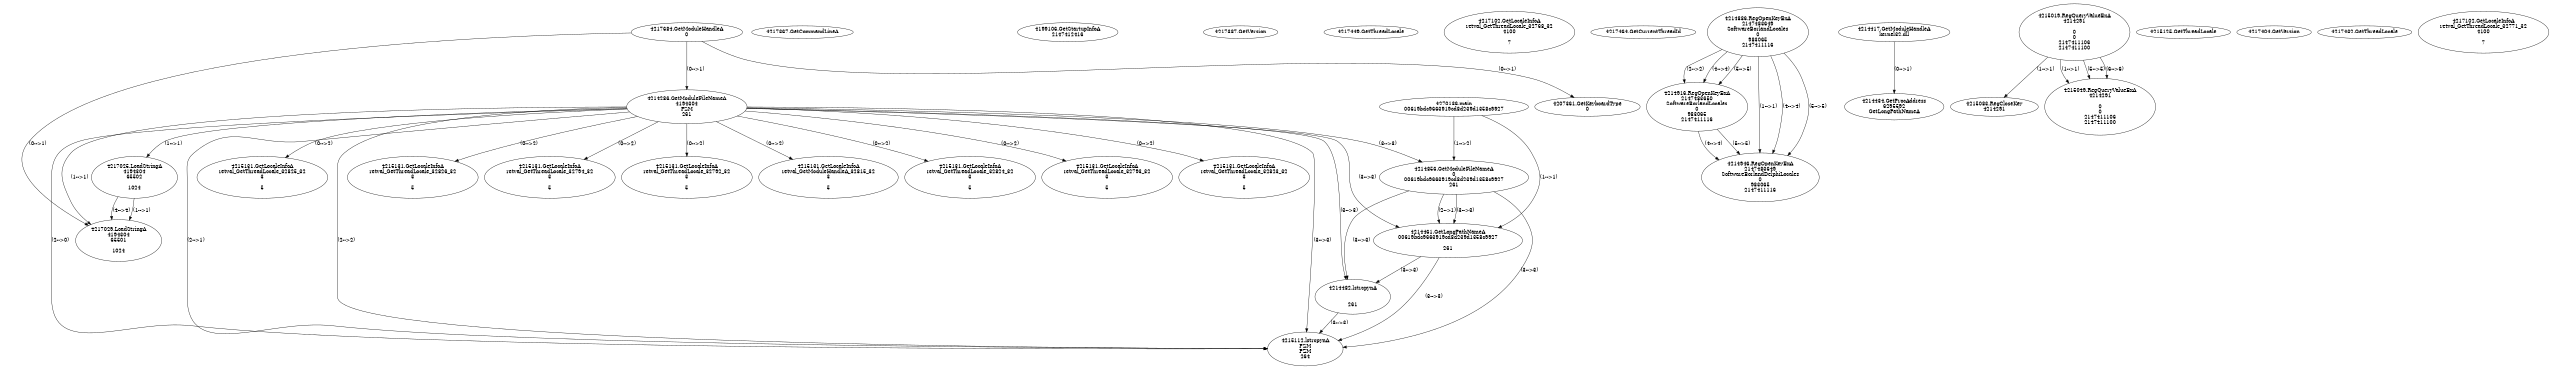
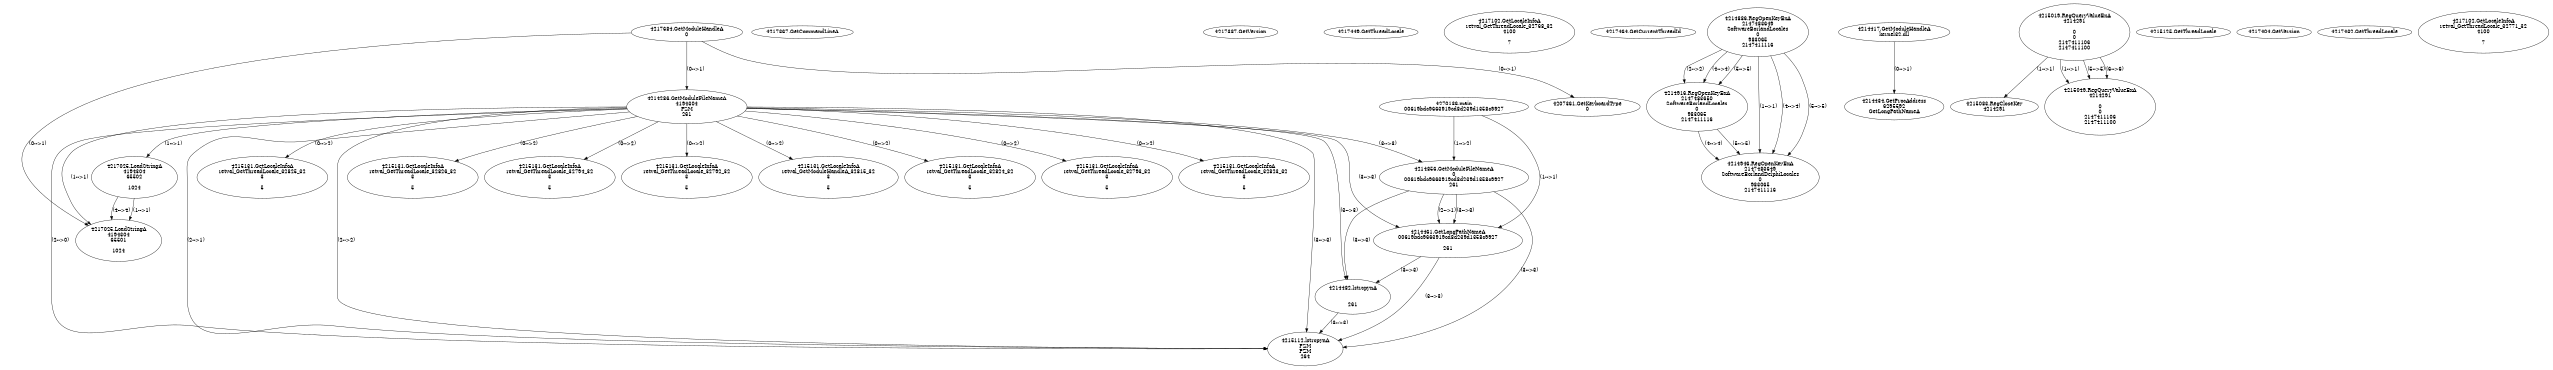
(1068, 32) -> none
(119, 241) -> (119, 241)
